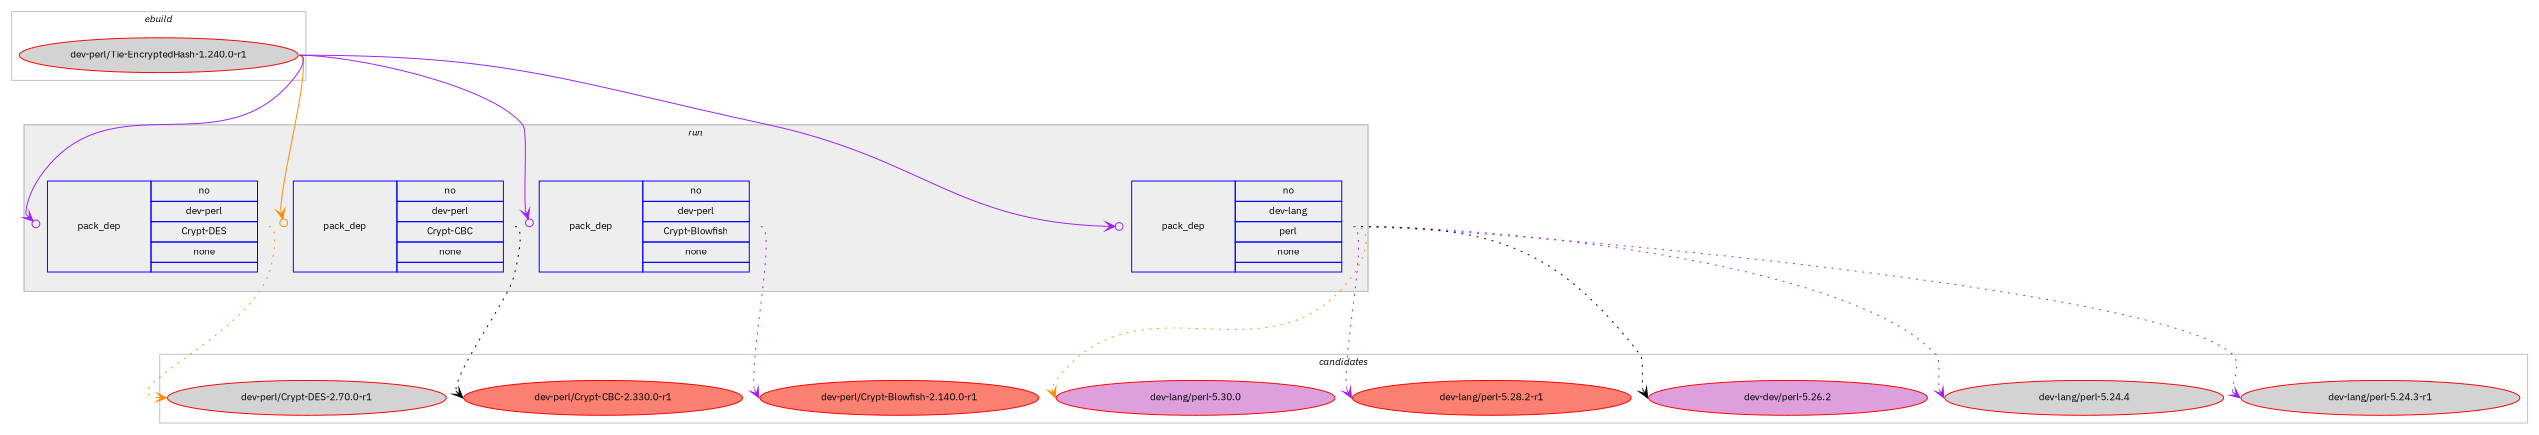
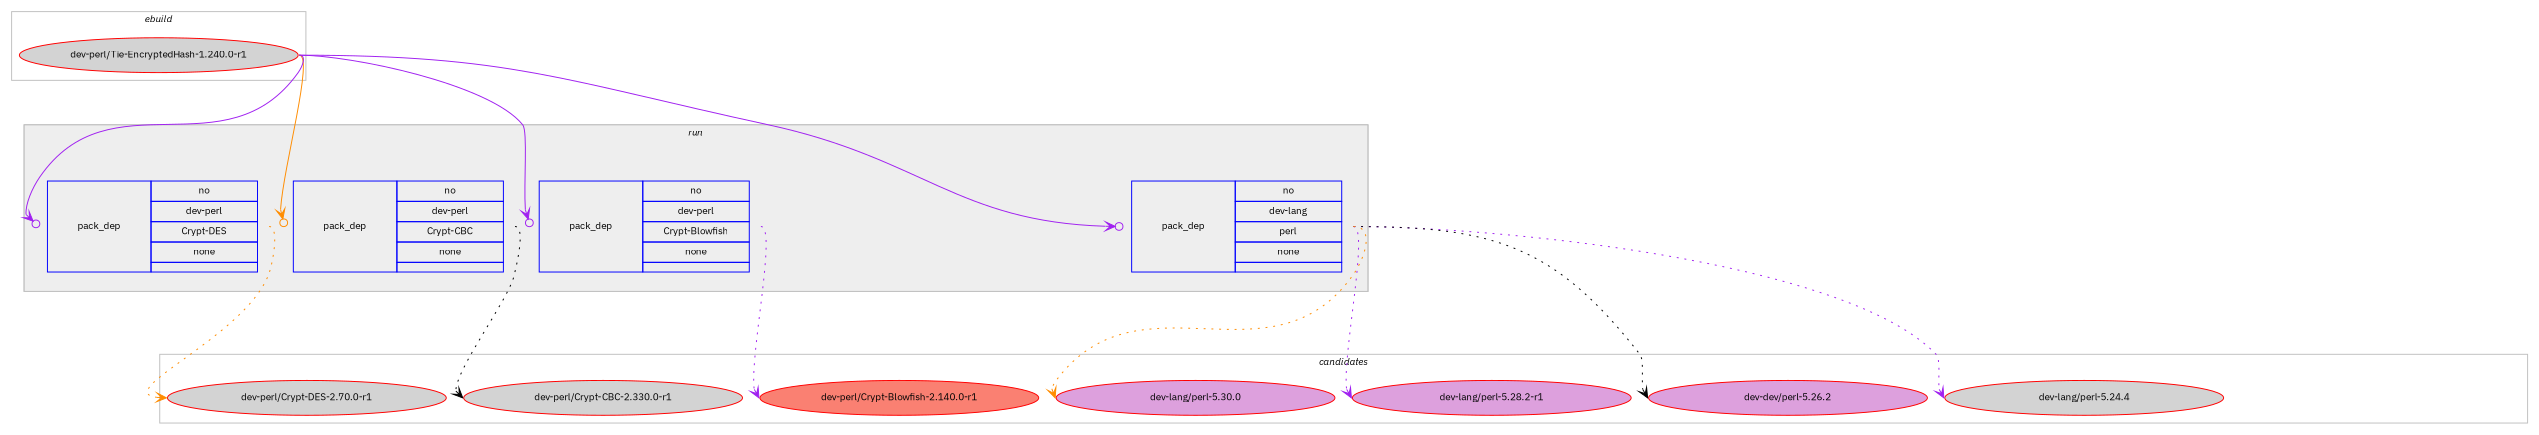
(603, 398) -> (603, 398)
(1492, 398) -> (1492, 398)
(2380, 398) -> none
